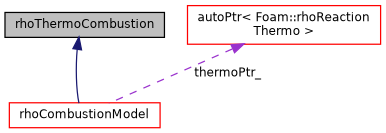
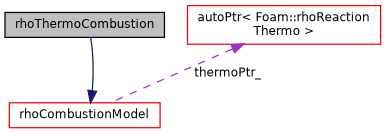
(76, 76) -> (93, 64)
